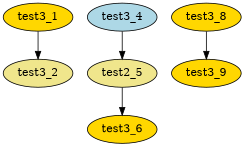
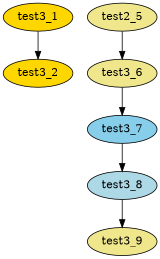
(122, 17) -> none
(206, 17) -> (122, 185)
(38, 73) -> (38, 73)
(206, 73) -> (122, 242)
none -> (122, 129)
(122, 129) -> (122, 73)
